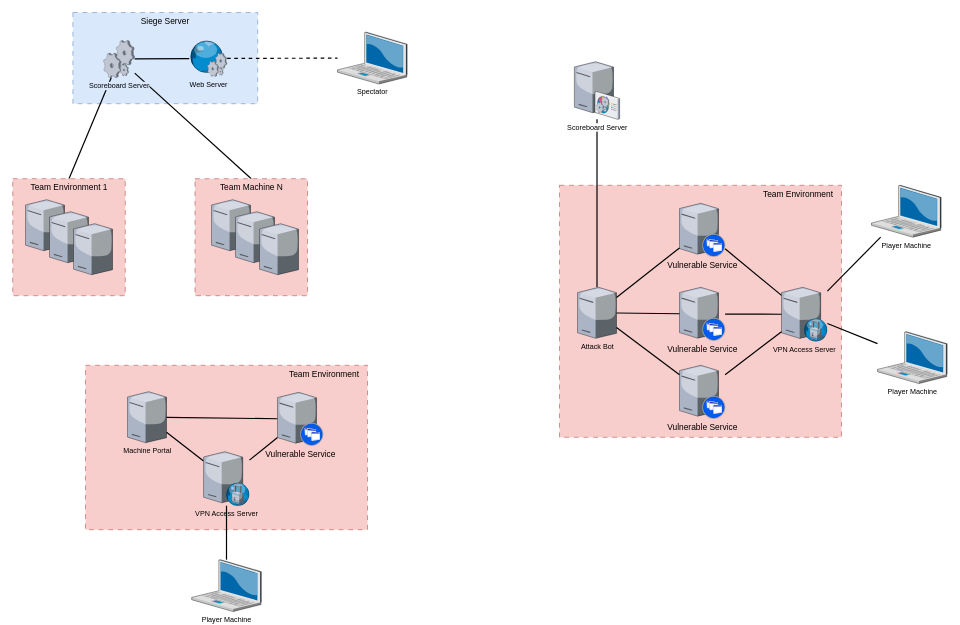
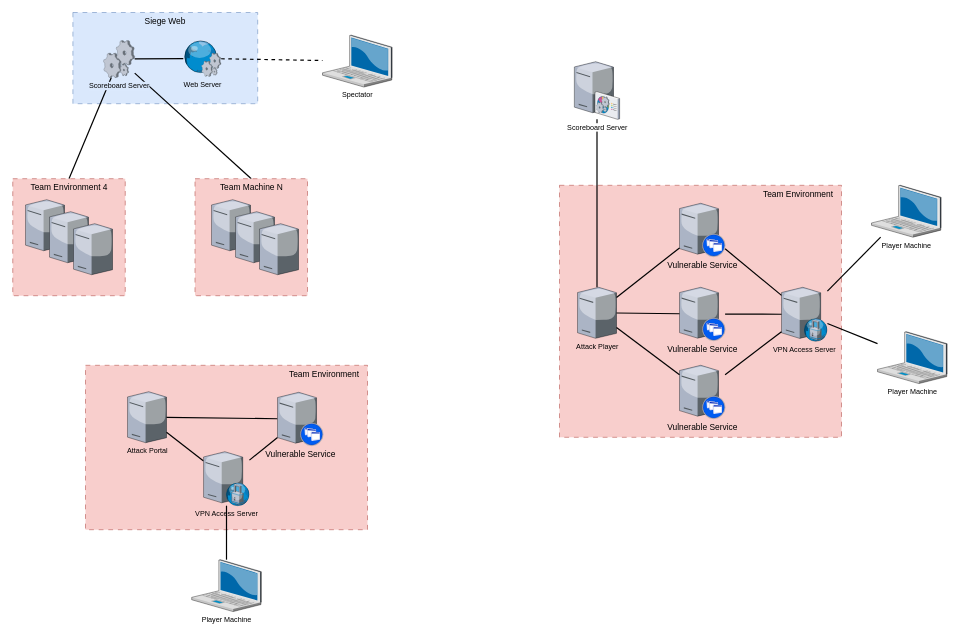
(165, 22) -> (165, 22)
(208, 58) -> (202, 58)
(372, 58) -> (357, 61)
(69, 188) -> (69, 188)
(598, 347) -> (598, 347)
(148, 451) -> (148, 451)
